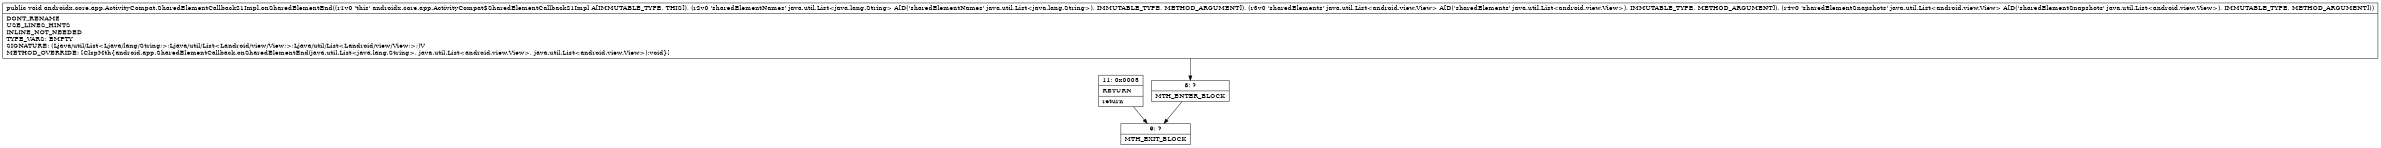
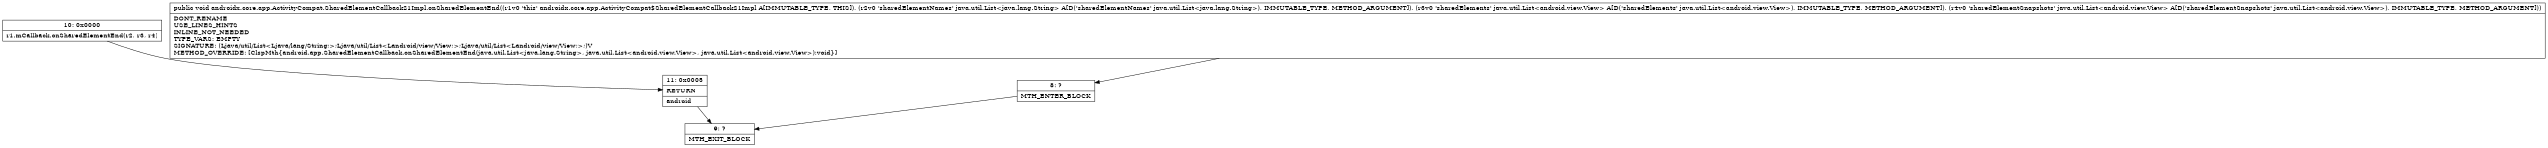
none -> (82, 31)
(1113, 101) -> (679, 101)
